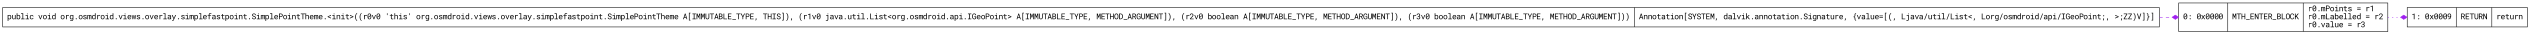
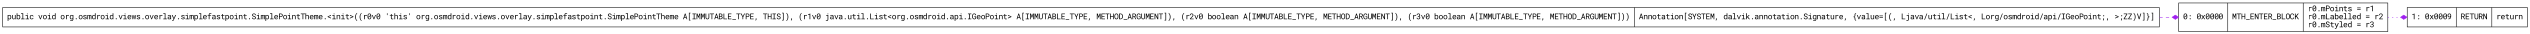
(2337, 25) -> (2341, 25)
